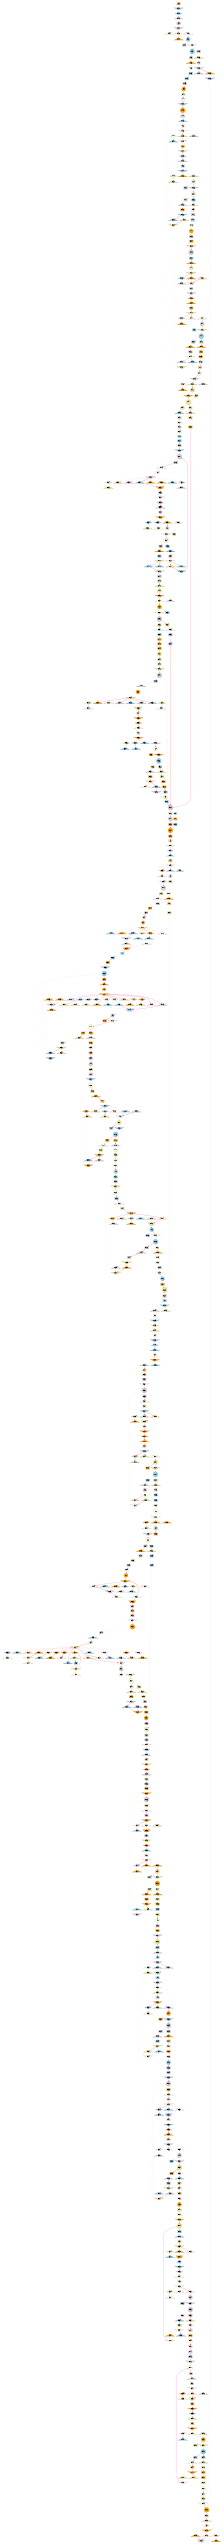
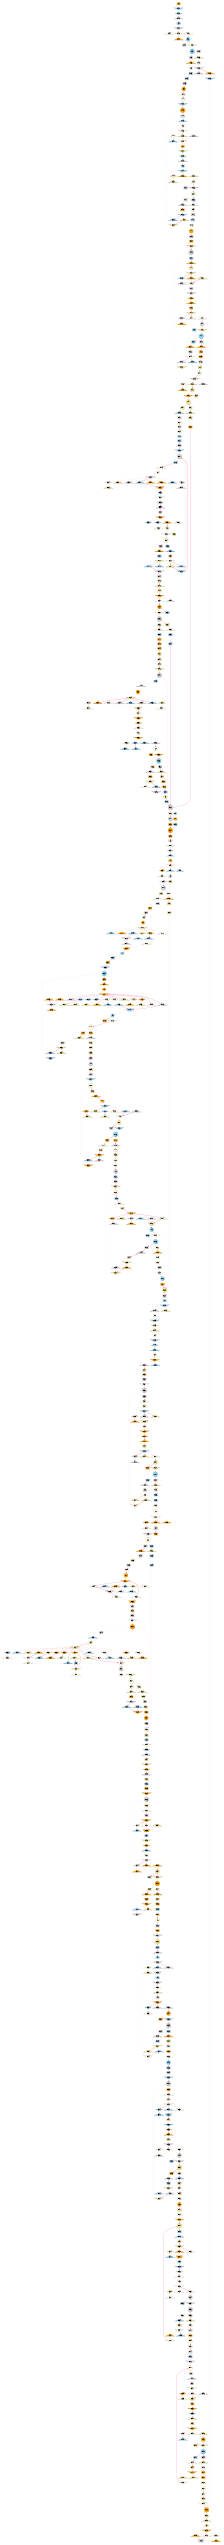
(148, 528) -> none
(91, 1043) -> (91, 1043)
